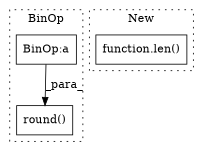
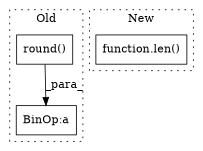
(46, 19) -> (46, 19)
(46, 81) -> (45, 81)
